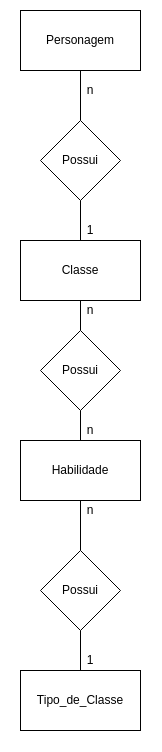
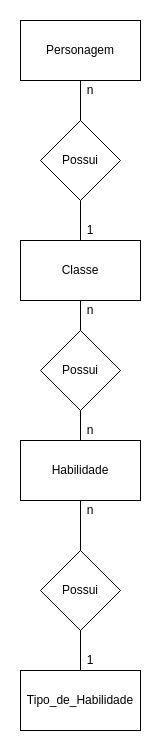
(81, 41) -> (81, 51)
(81, 701) -> (81, 701)
